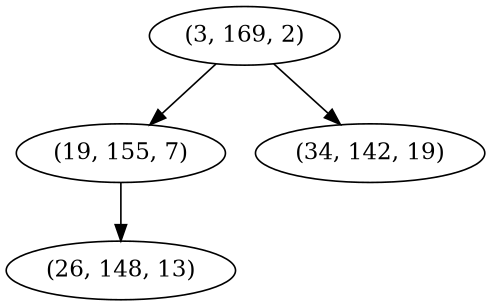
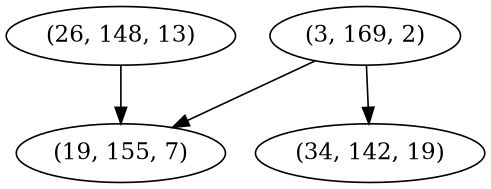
(121, 204) -> (121, 87)
